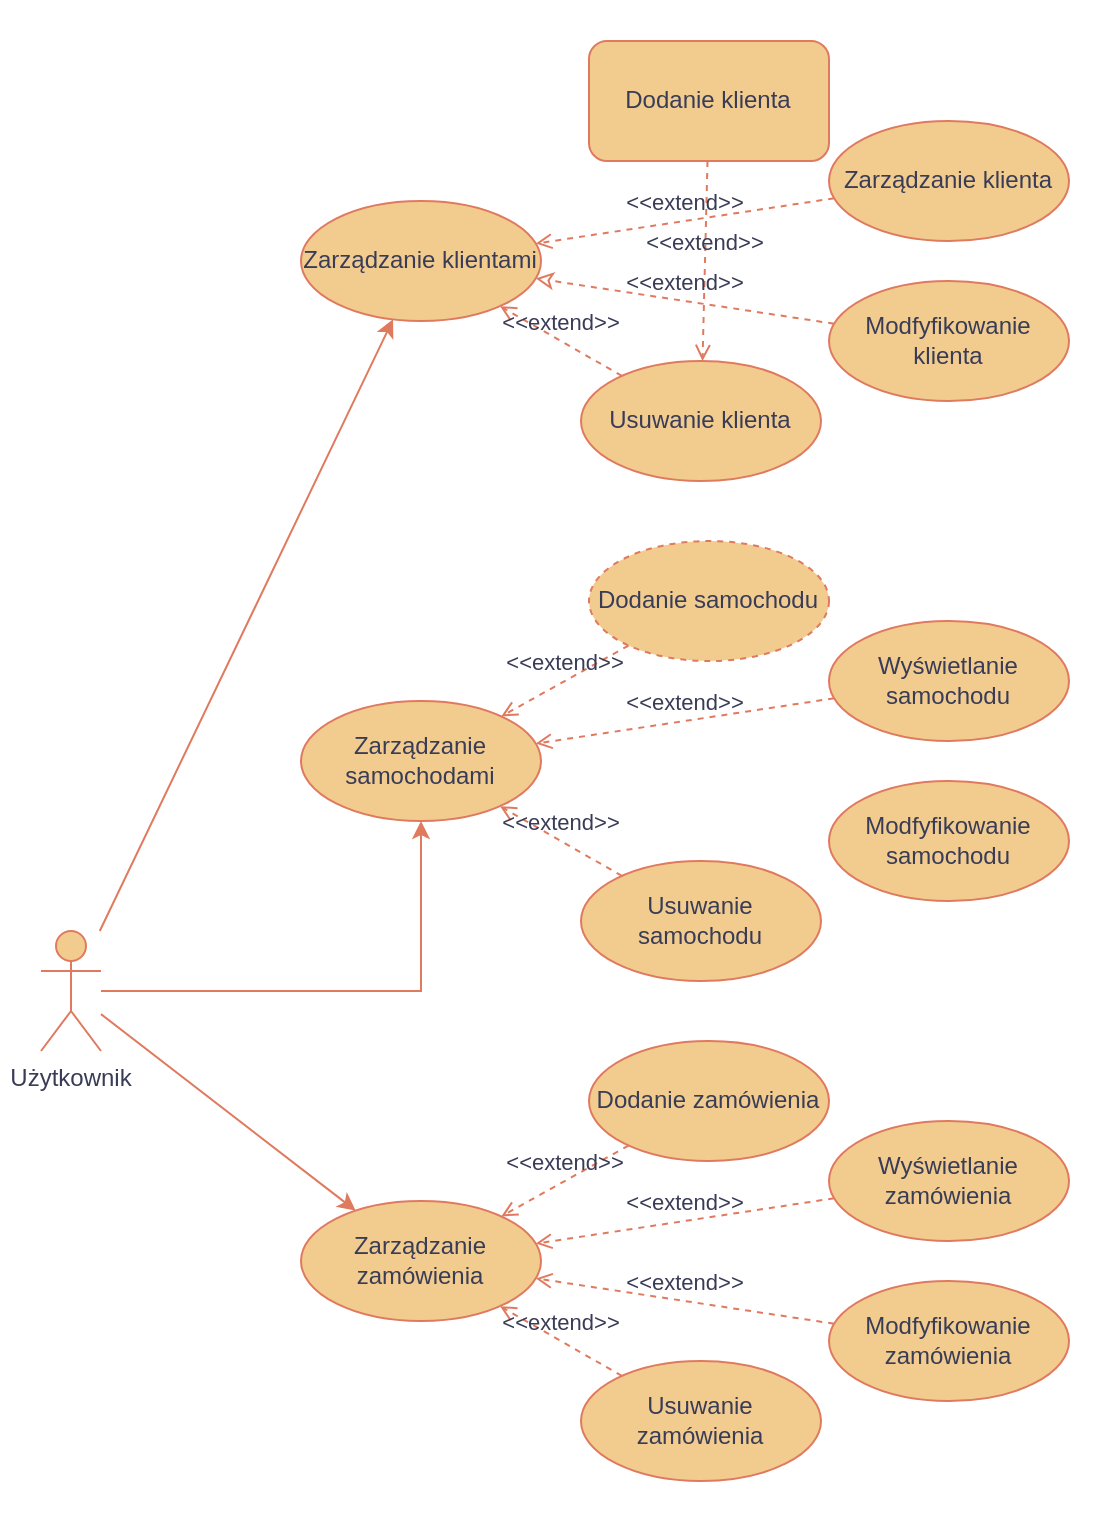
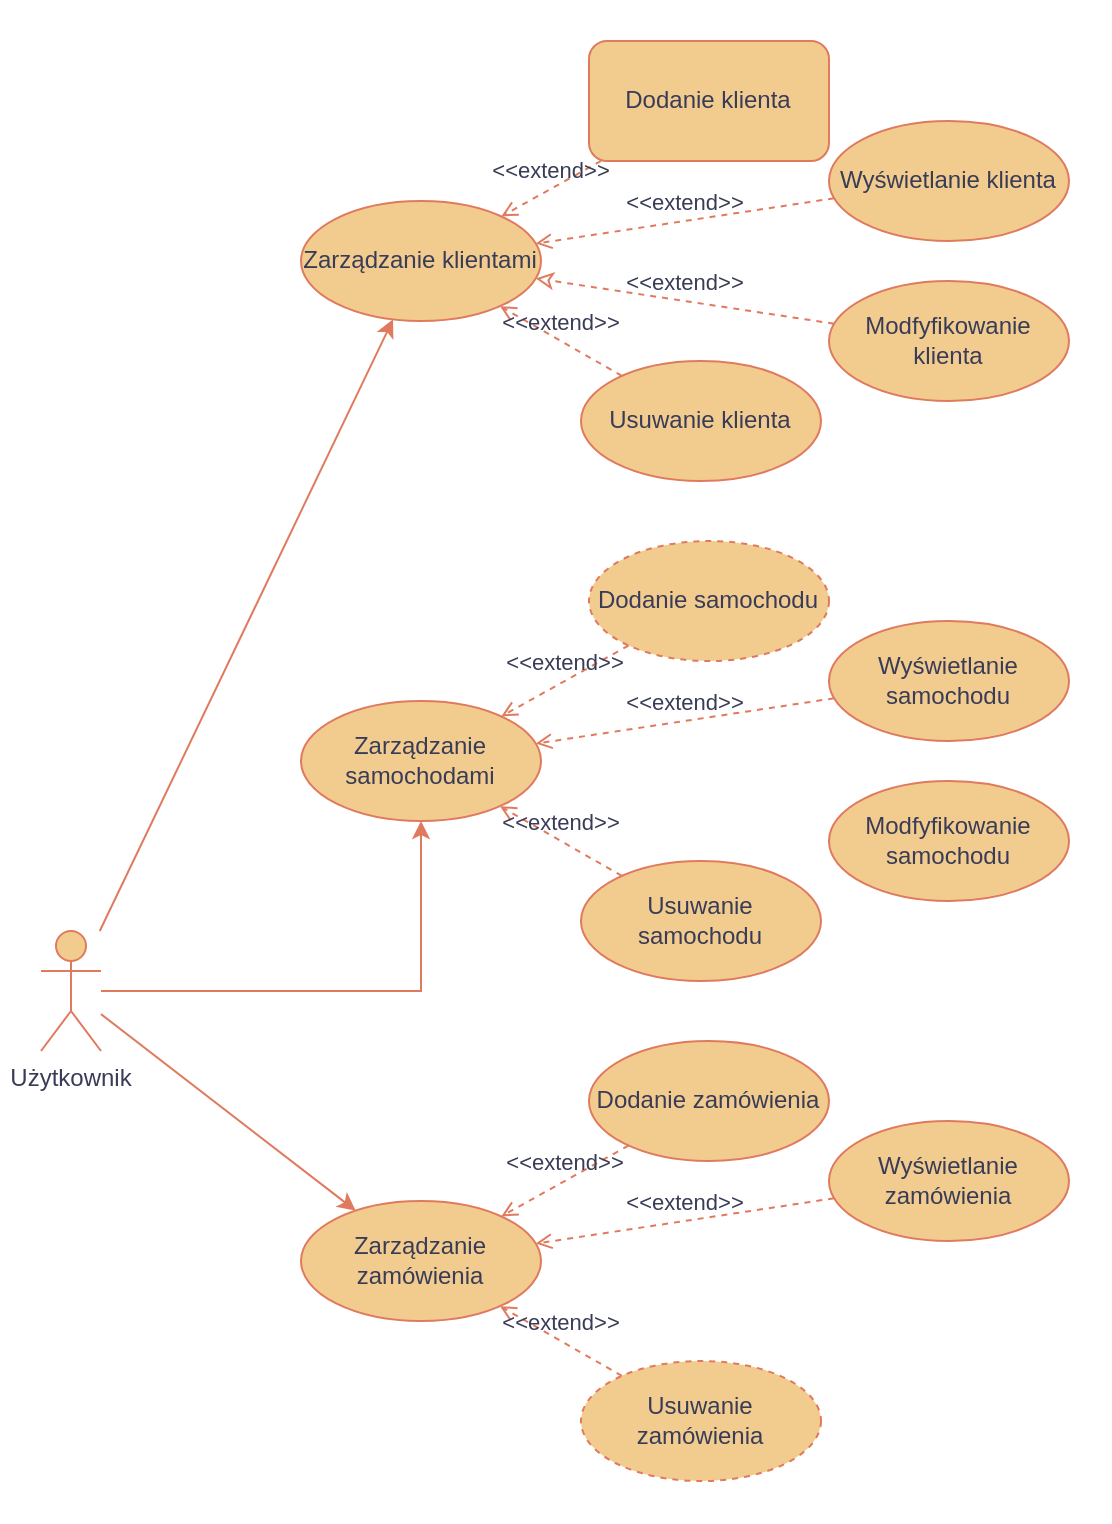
(949, 181) -> (949, 181)
(705, 258) -> (554, 187)
(688, 1301) -> none
(949, 1341) -> none
(701, 1421) -> (701, 1421)
